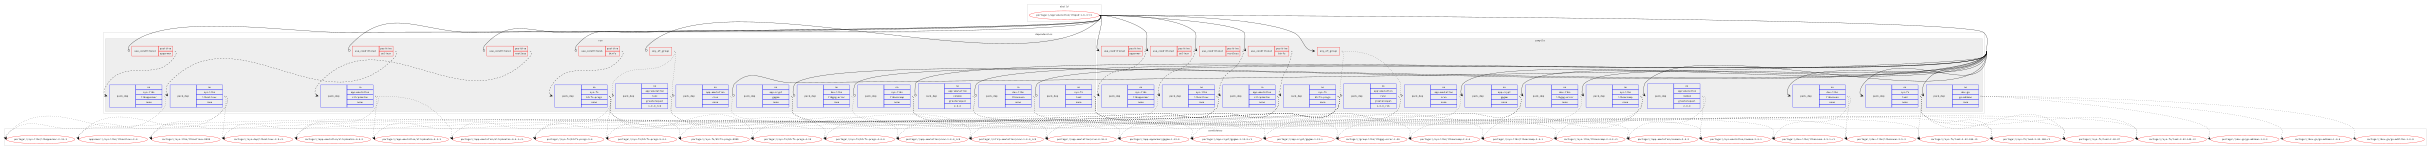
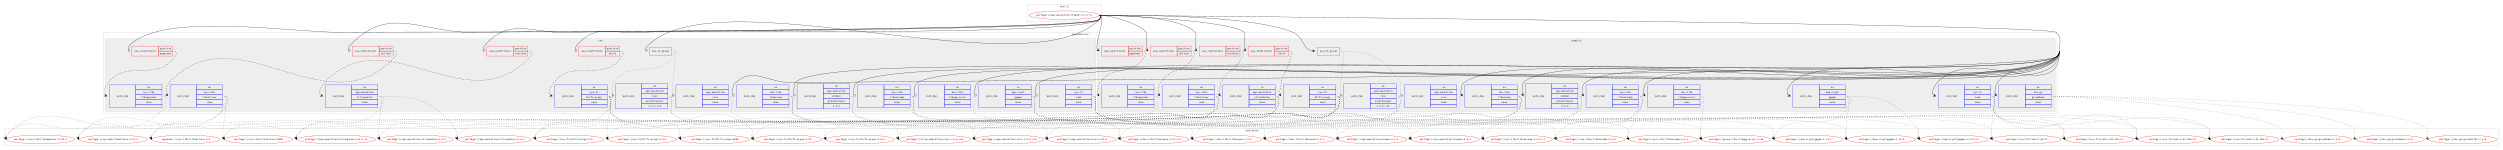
(1155, 139) -> (1881, 139)
none -> (1300, 139)
